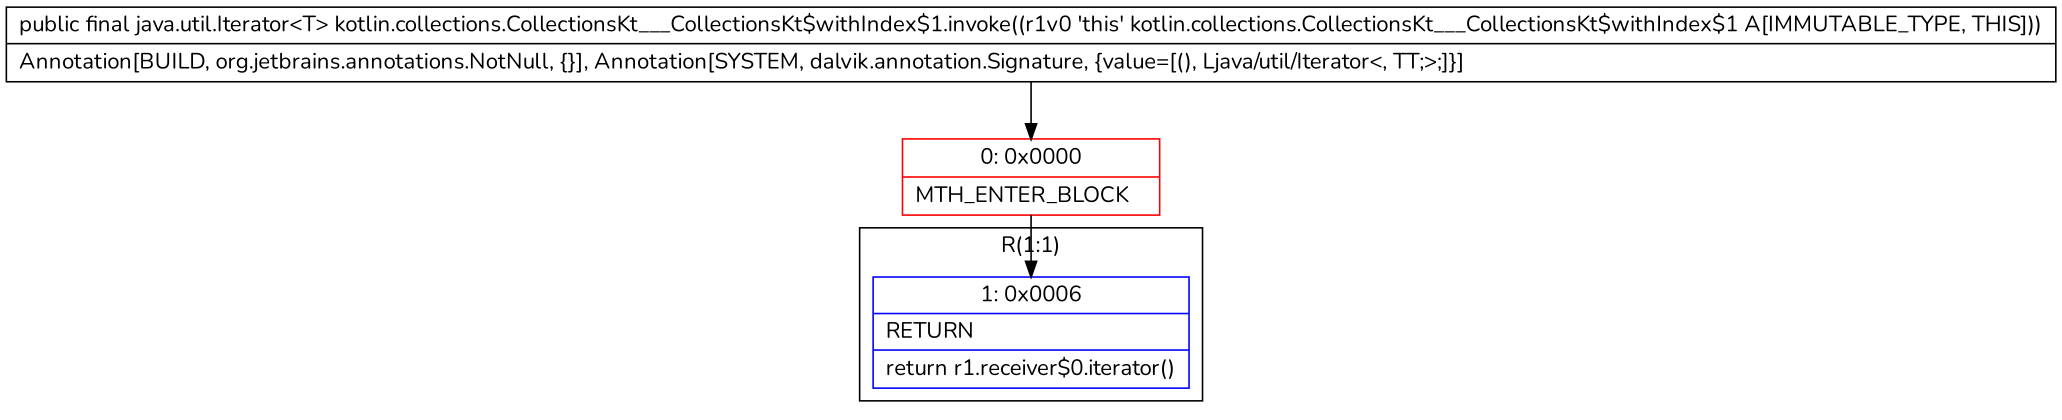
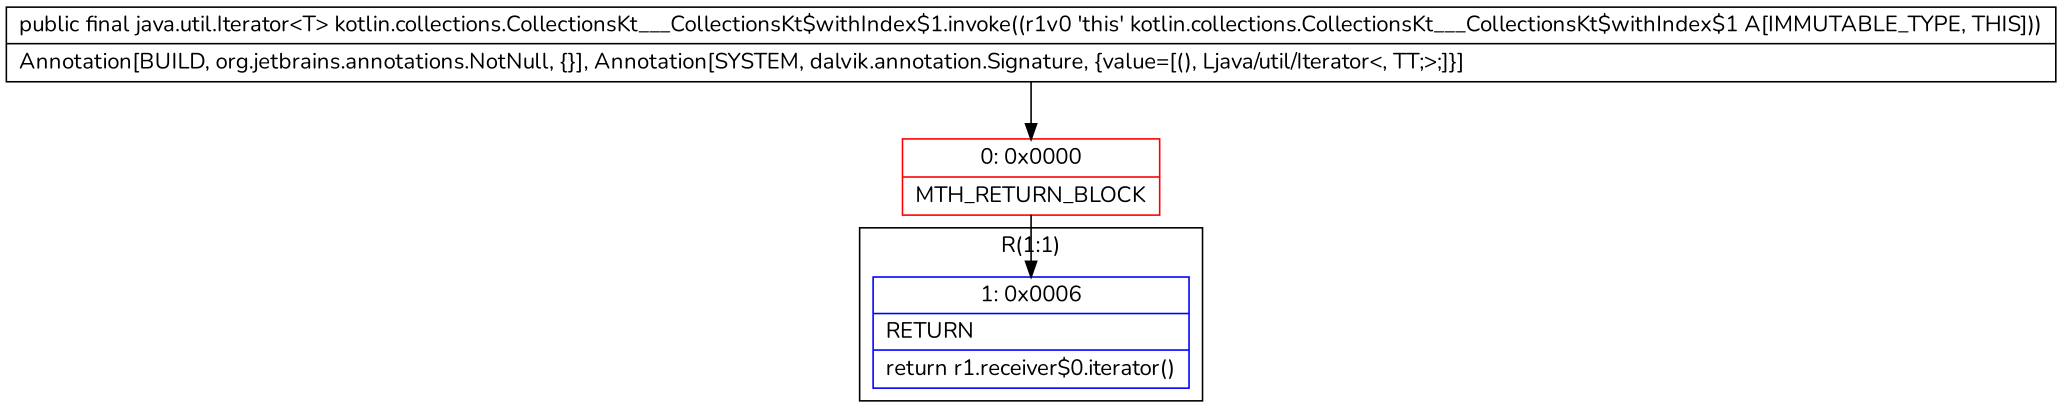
(1023, 195) -> (1031, 195)
